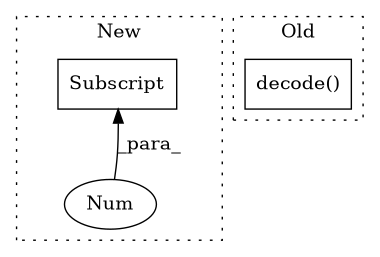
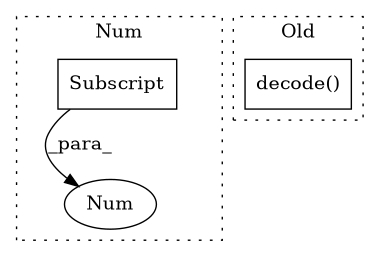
(119, 32) -> (119, 32)
(118, 151) -> (46, 143)
